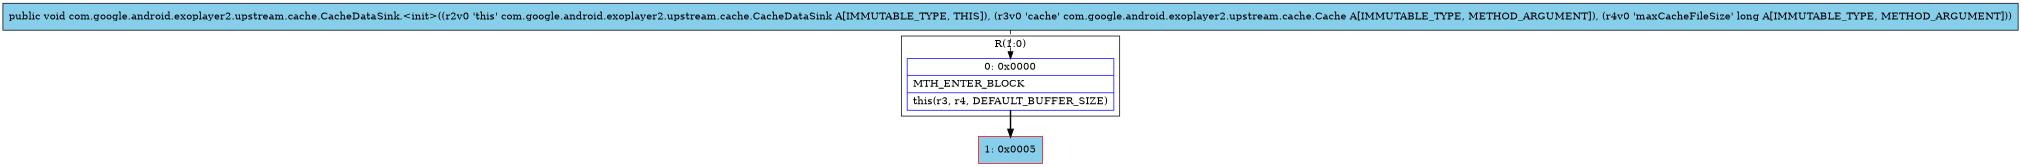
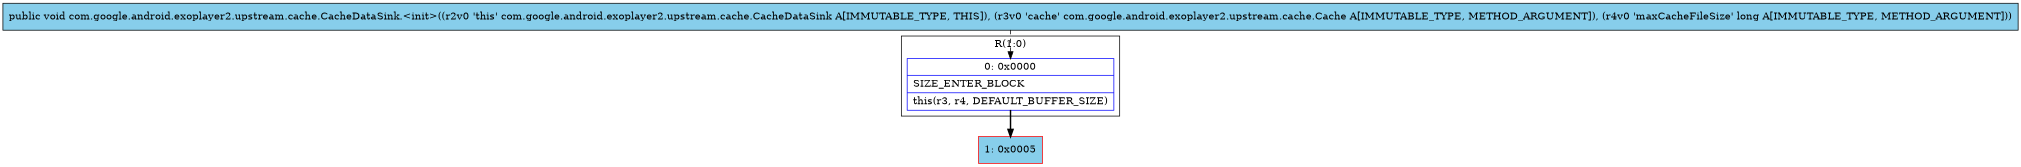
(969, 84) -> (969, 84)
